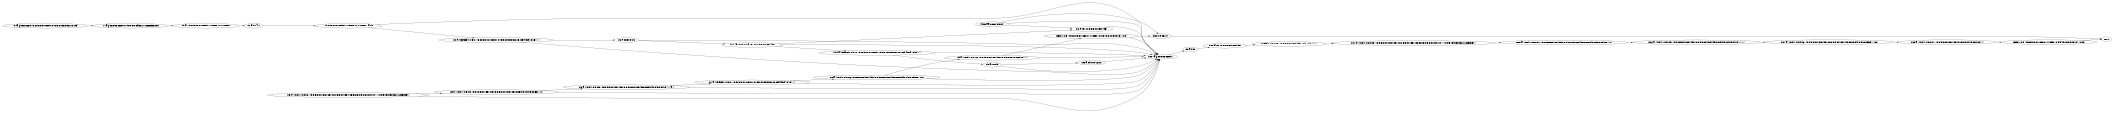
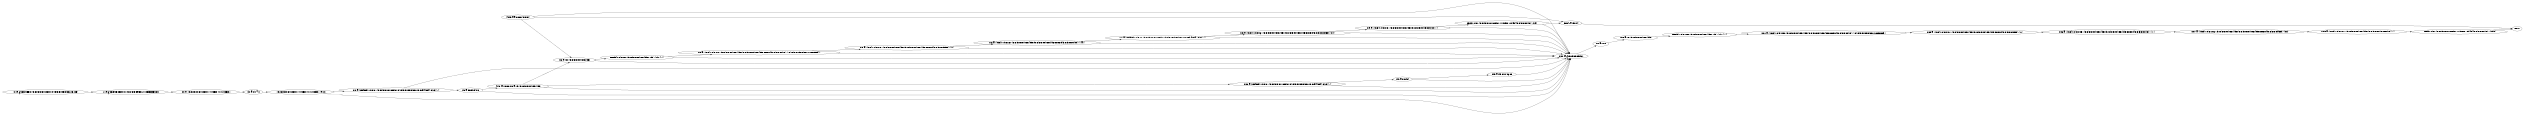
none -> (637, 58)
